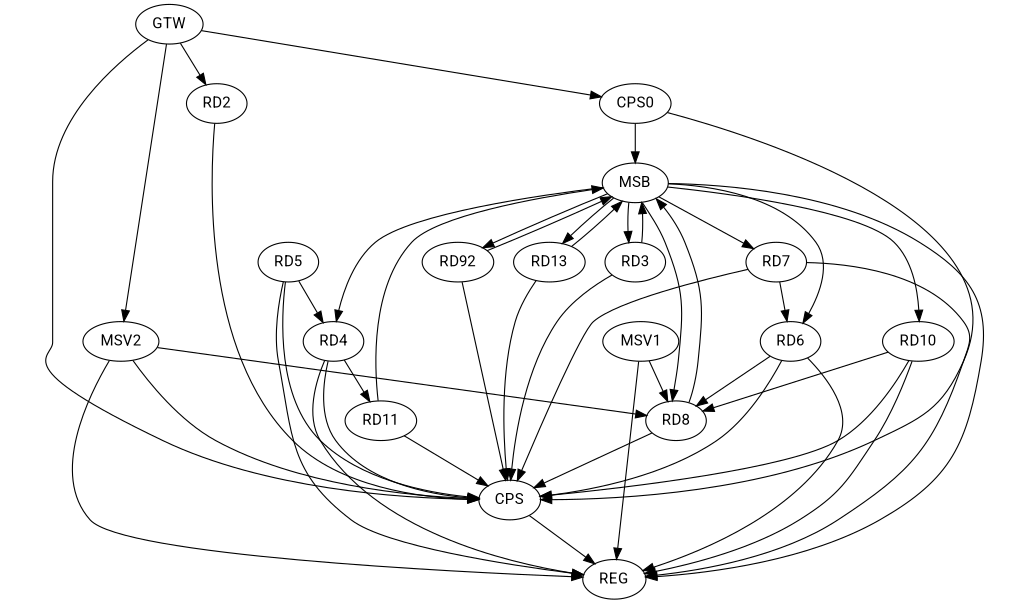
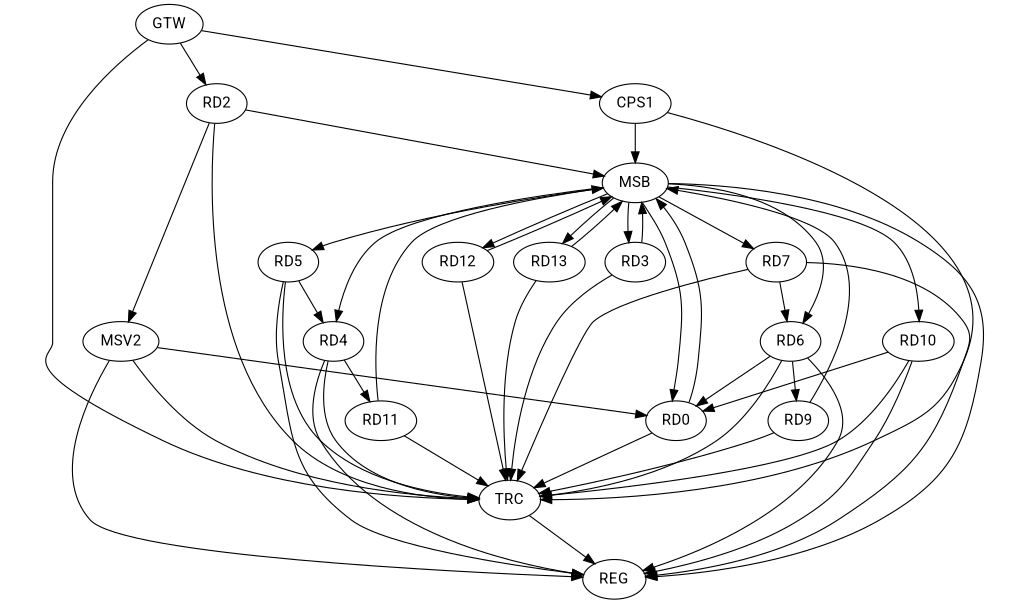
(635, 104) -> (635, 104)
none -> (419, 142)
(146, 177) -> (171, 217)
none -> (462, 211)
(458, 262) -> (458, 262)
(641, 341) -> none
(676, 421) -> (676, 421)
none -> (798, 421)
(510, 500) -> (510, 500)
